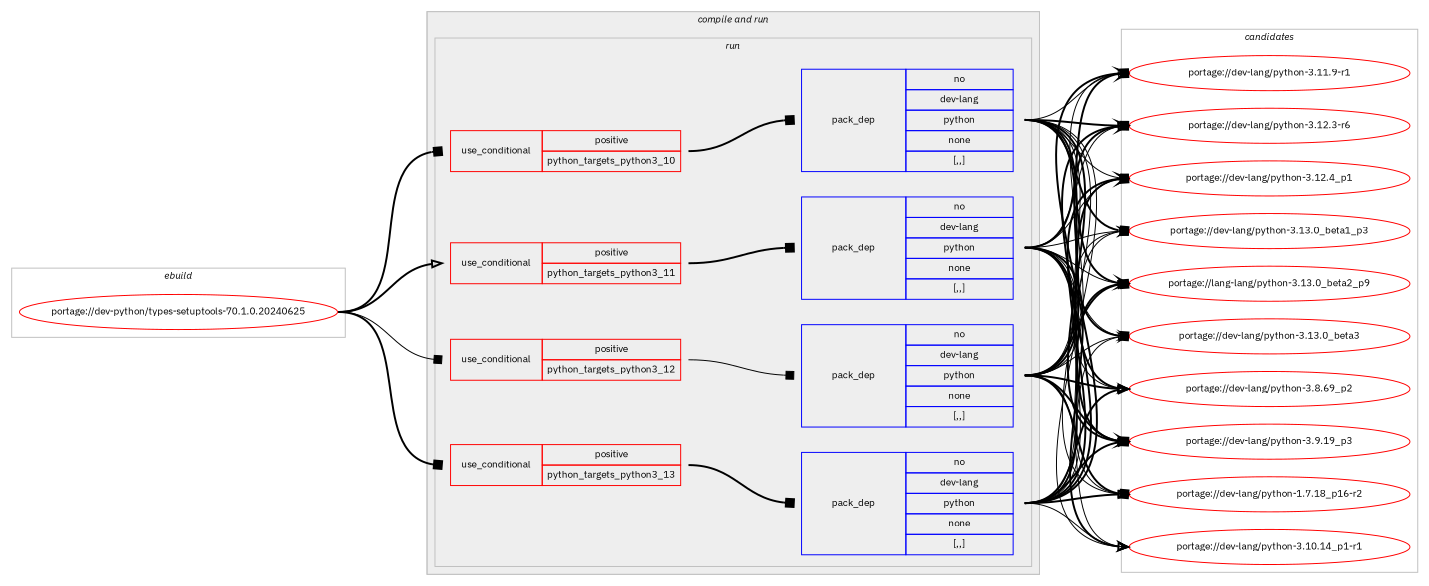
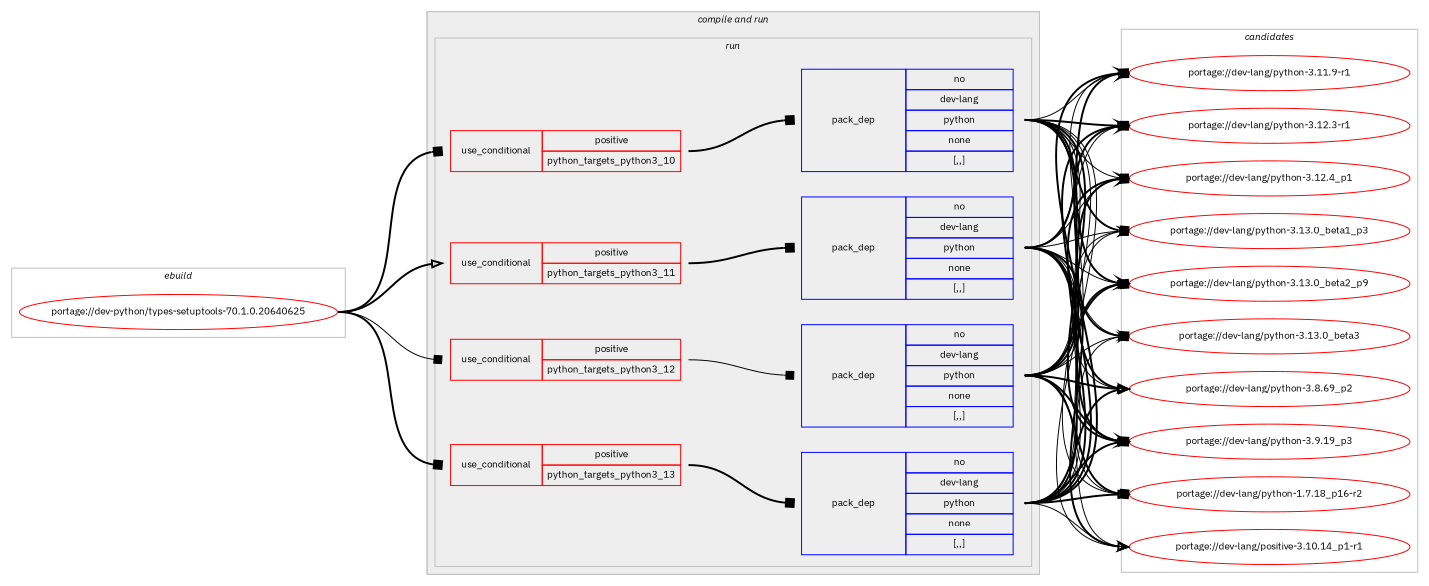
(1270, 126) -> (1270, 126)
(1270, 284) -> (1270, 284)
(178, 312) -> (178, 312)
(1270, 547) -> (1270, 547)
